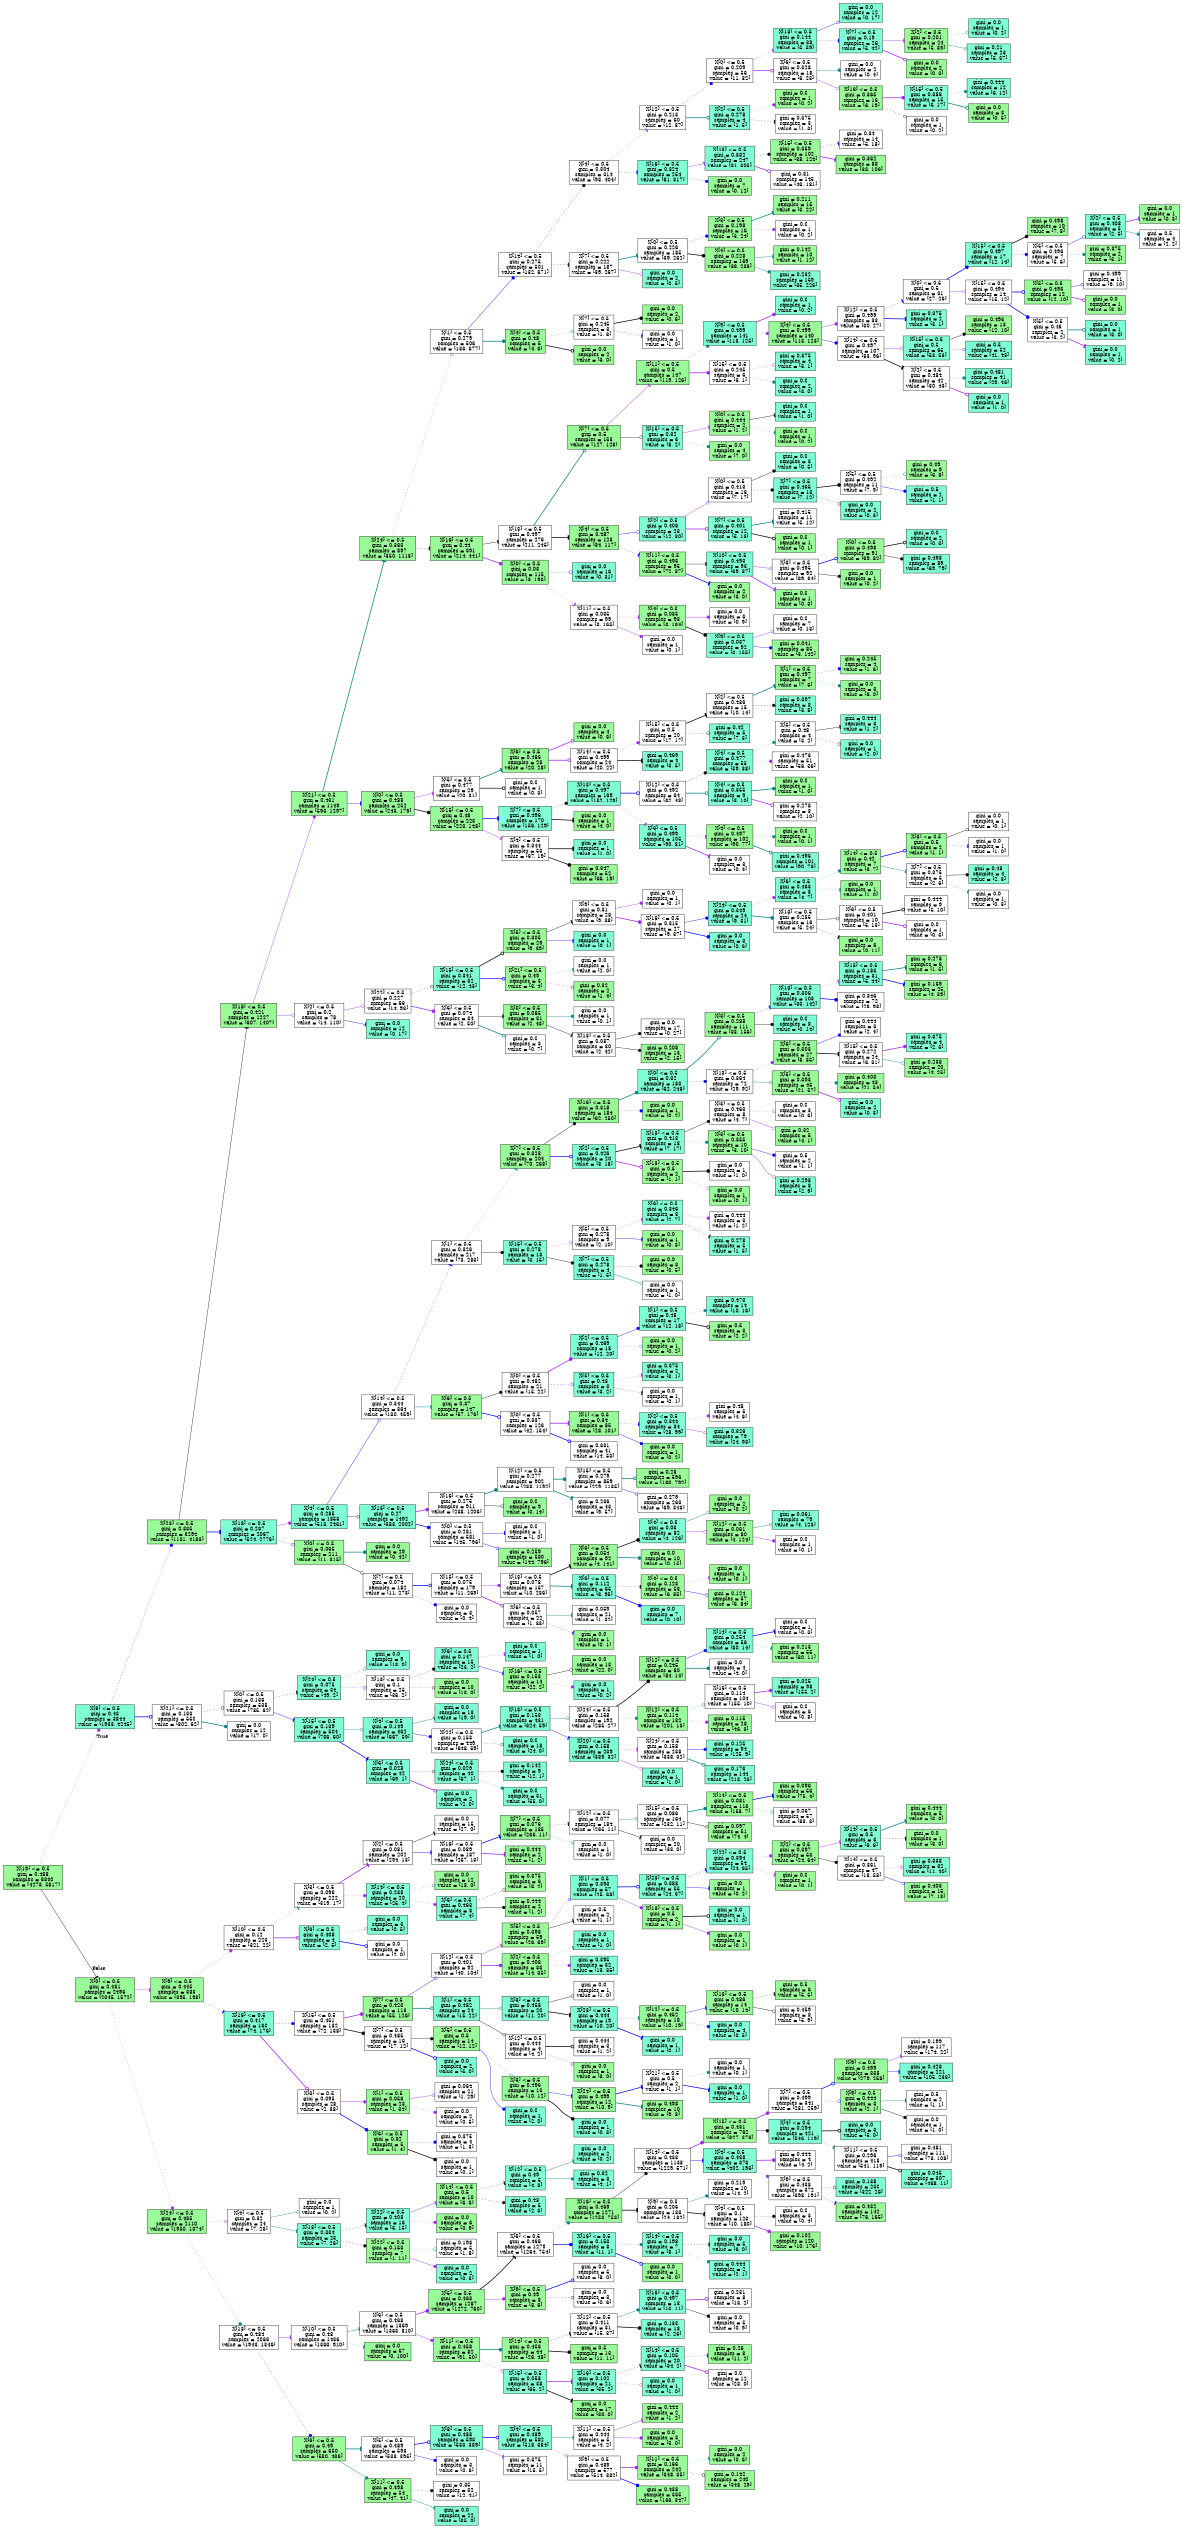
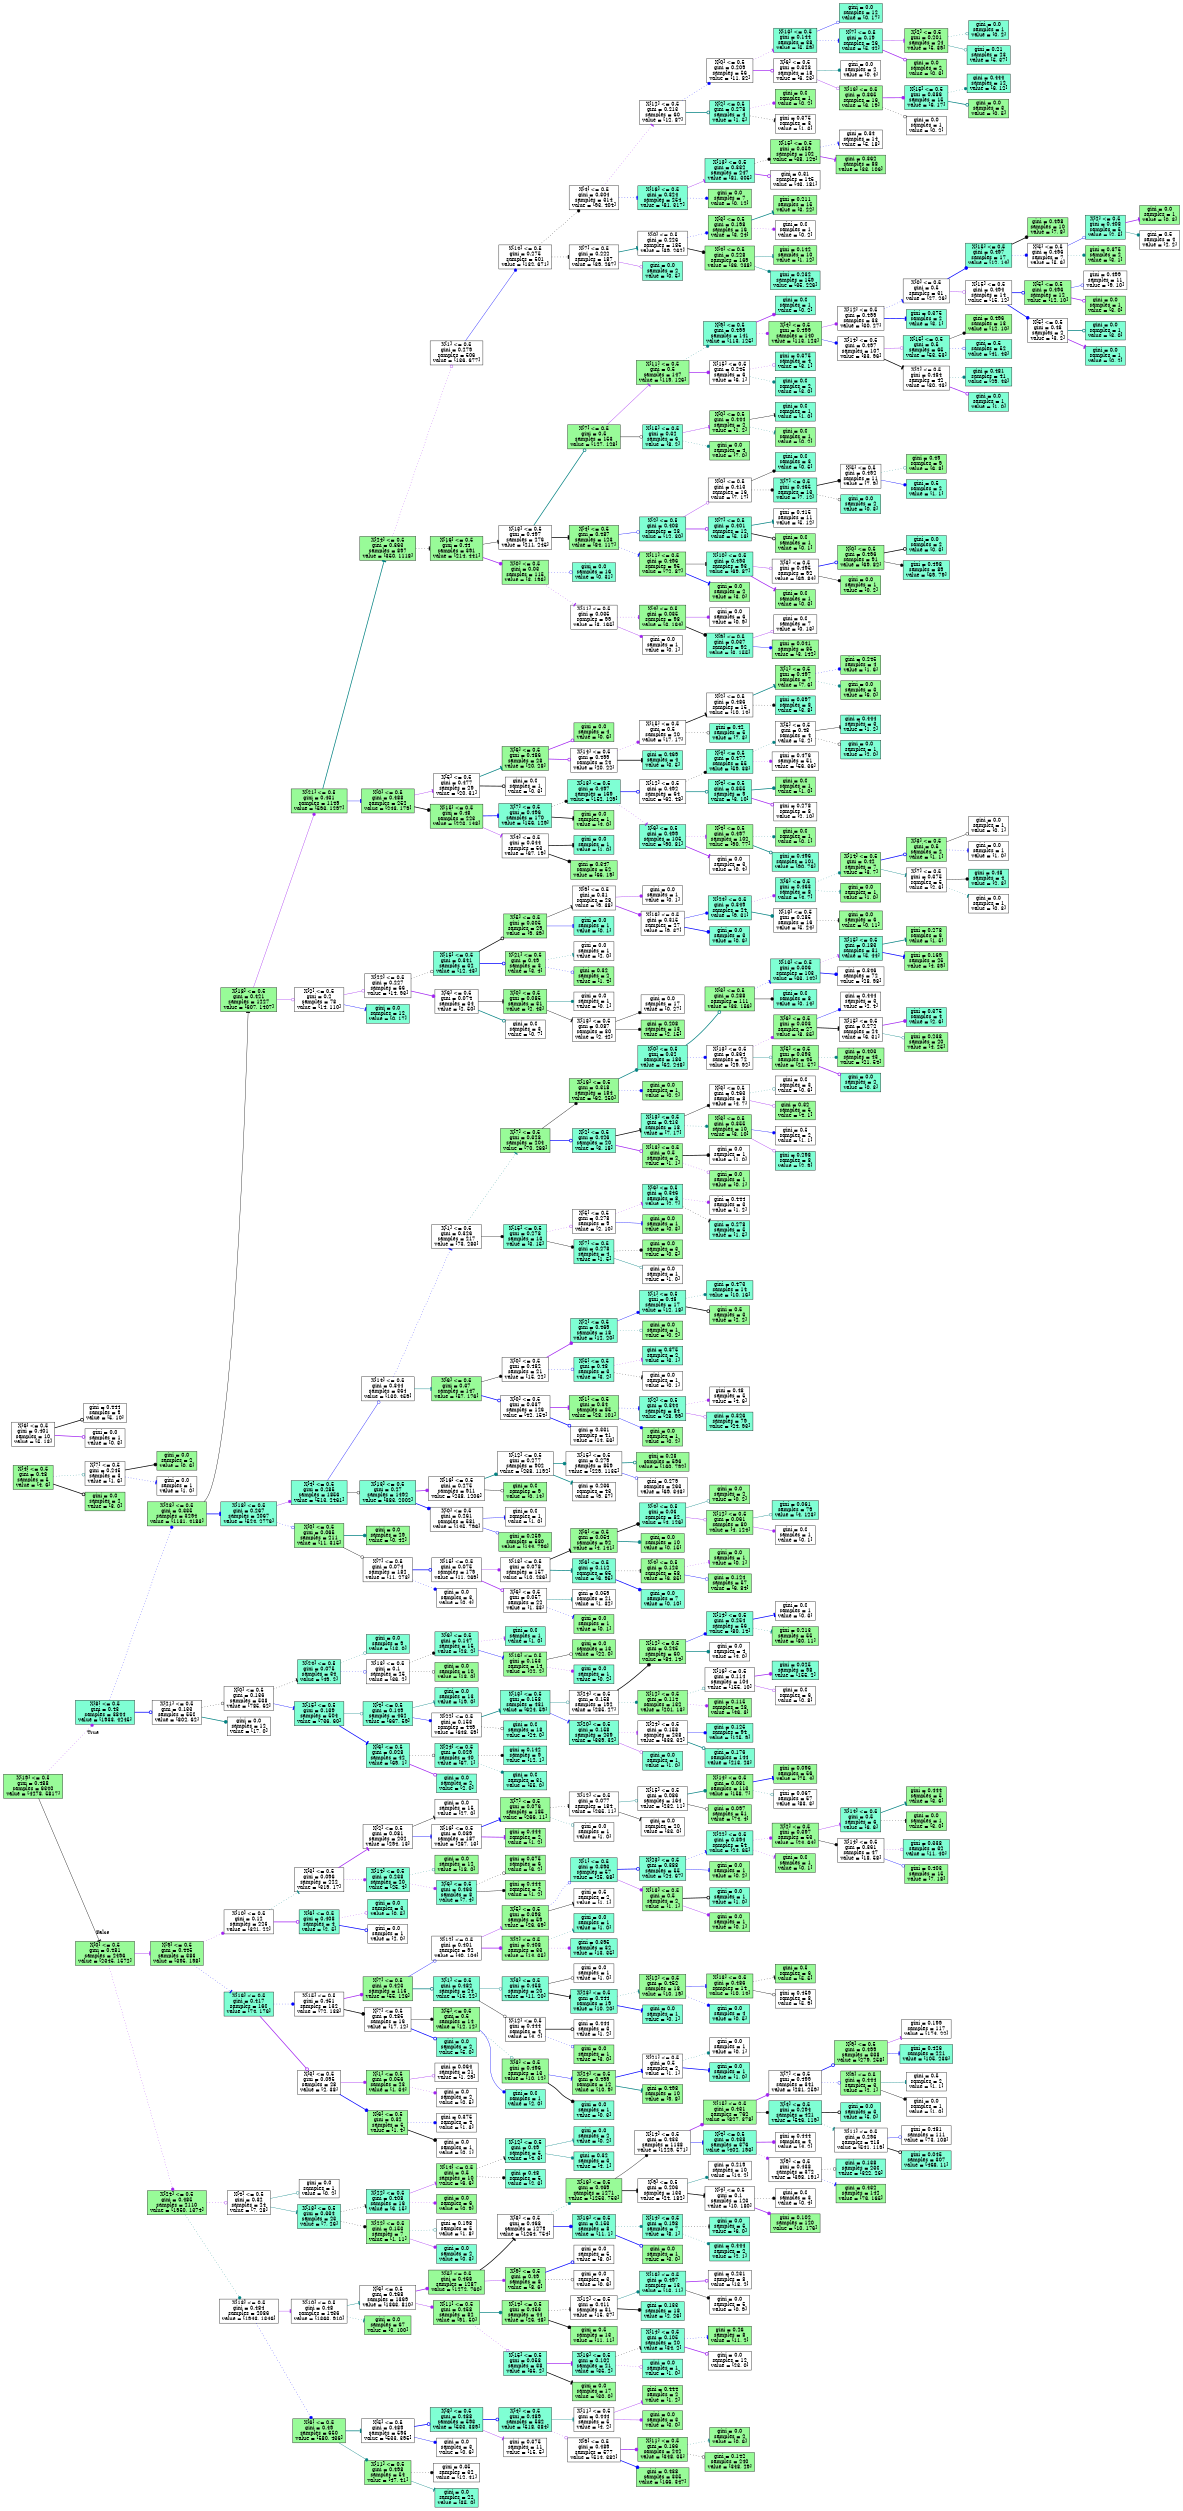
(493, 341) -> none
(827, 919) -> none
